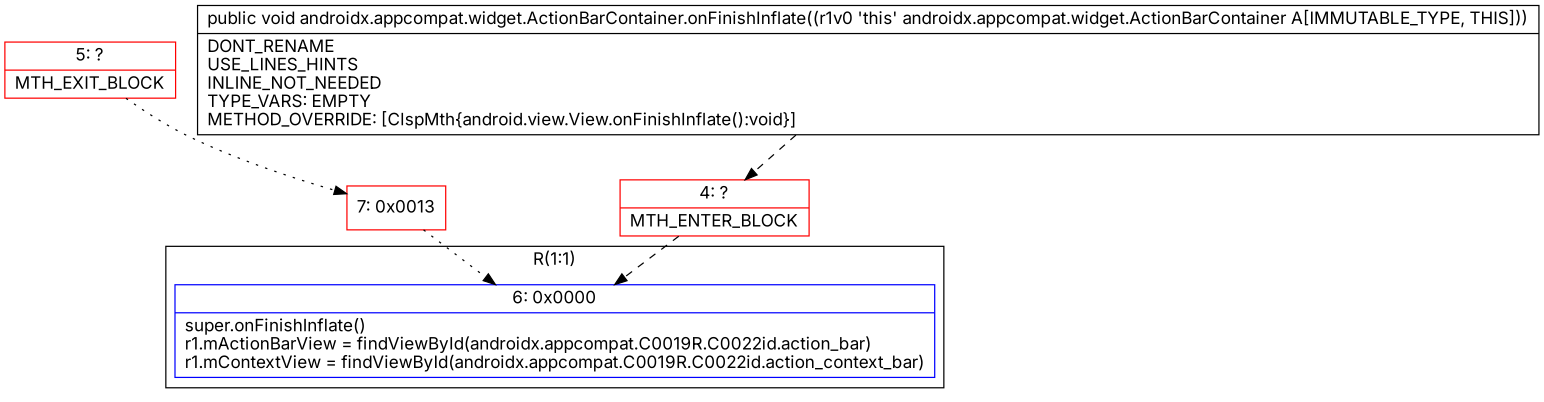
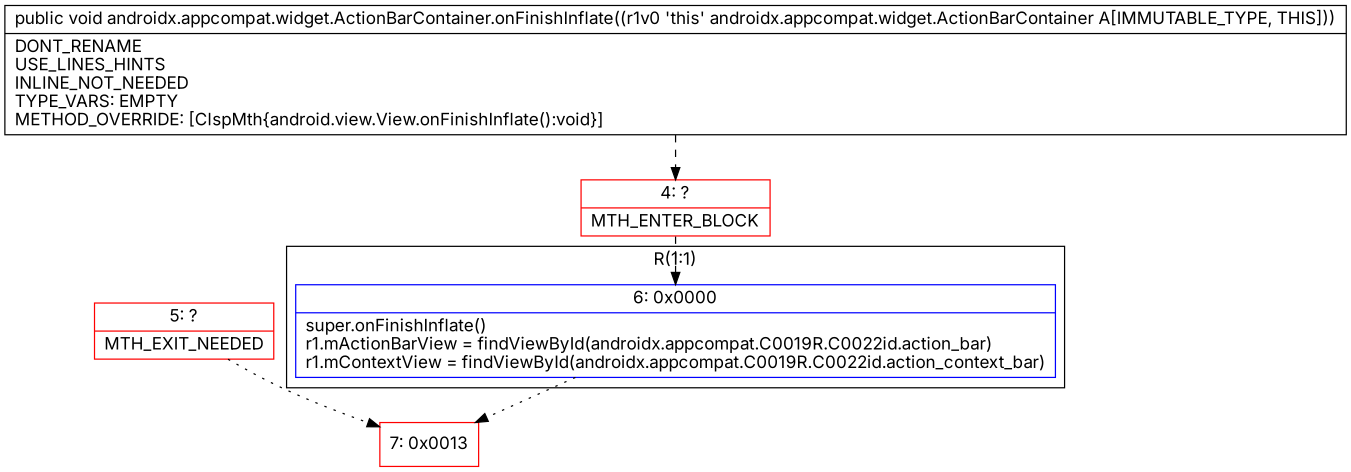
(90, 84) -> (184, 344)
(456, 255) -> (531, 397)
